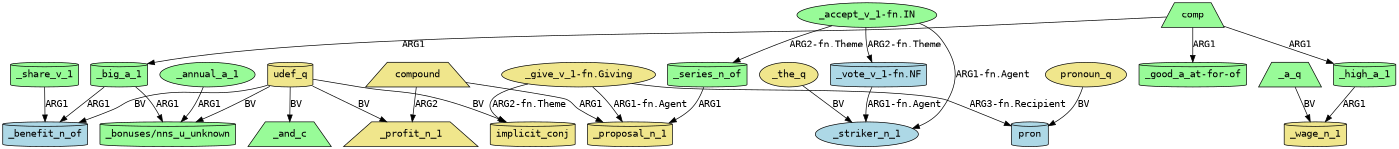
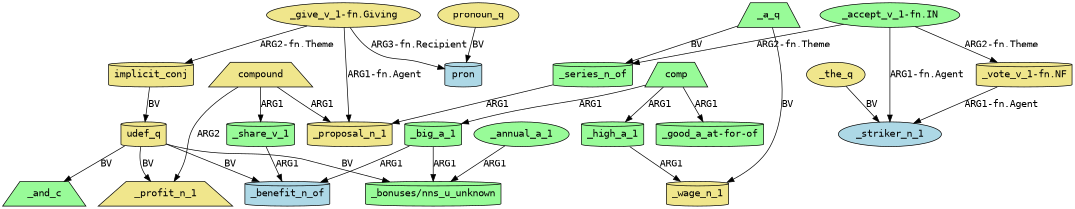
none -> (685, 43)
(878, 75) -> (1024, 75)
(408, 93) -> (148, 101)
none -> (261, 101)
